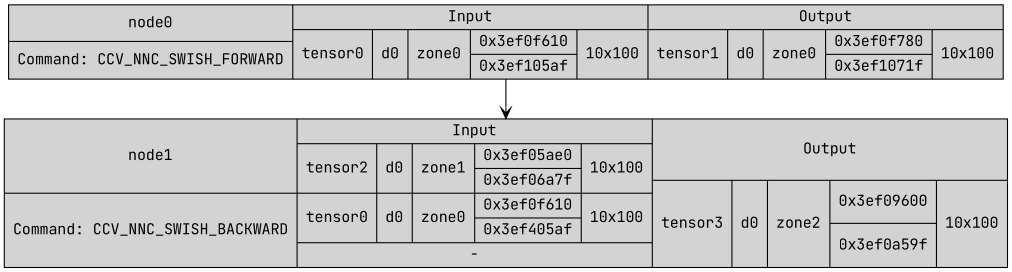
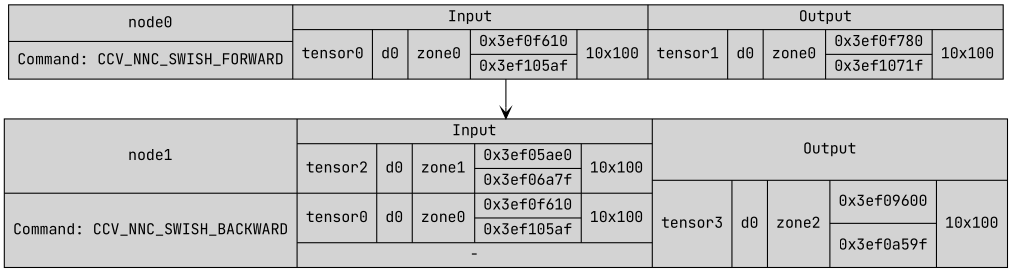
(528, 230) -> (528, 230)
